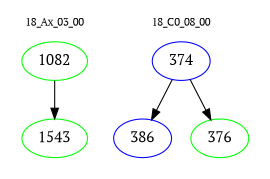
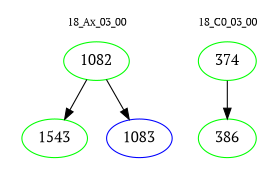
(181, 23) -> (228, 23)
(181, 61) -> (227, 61)
none -> (139, 138)
(143, 138) -> (227, 138)
(220, 138) -> none
